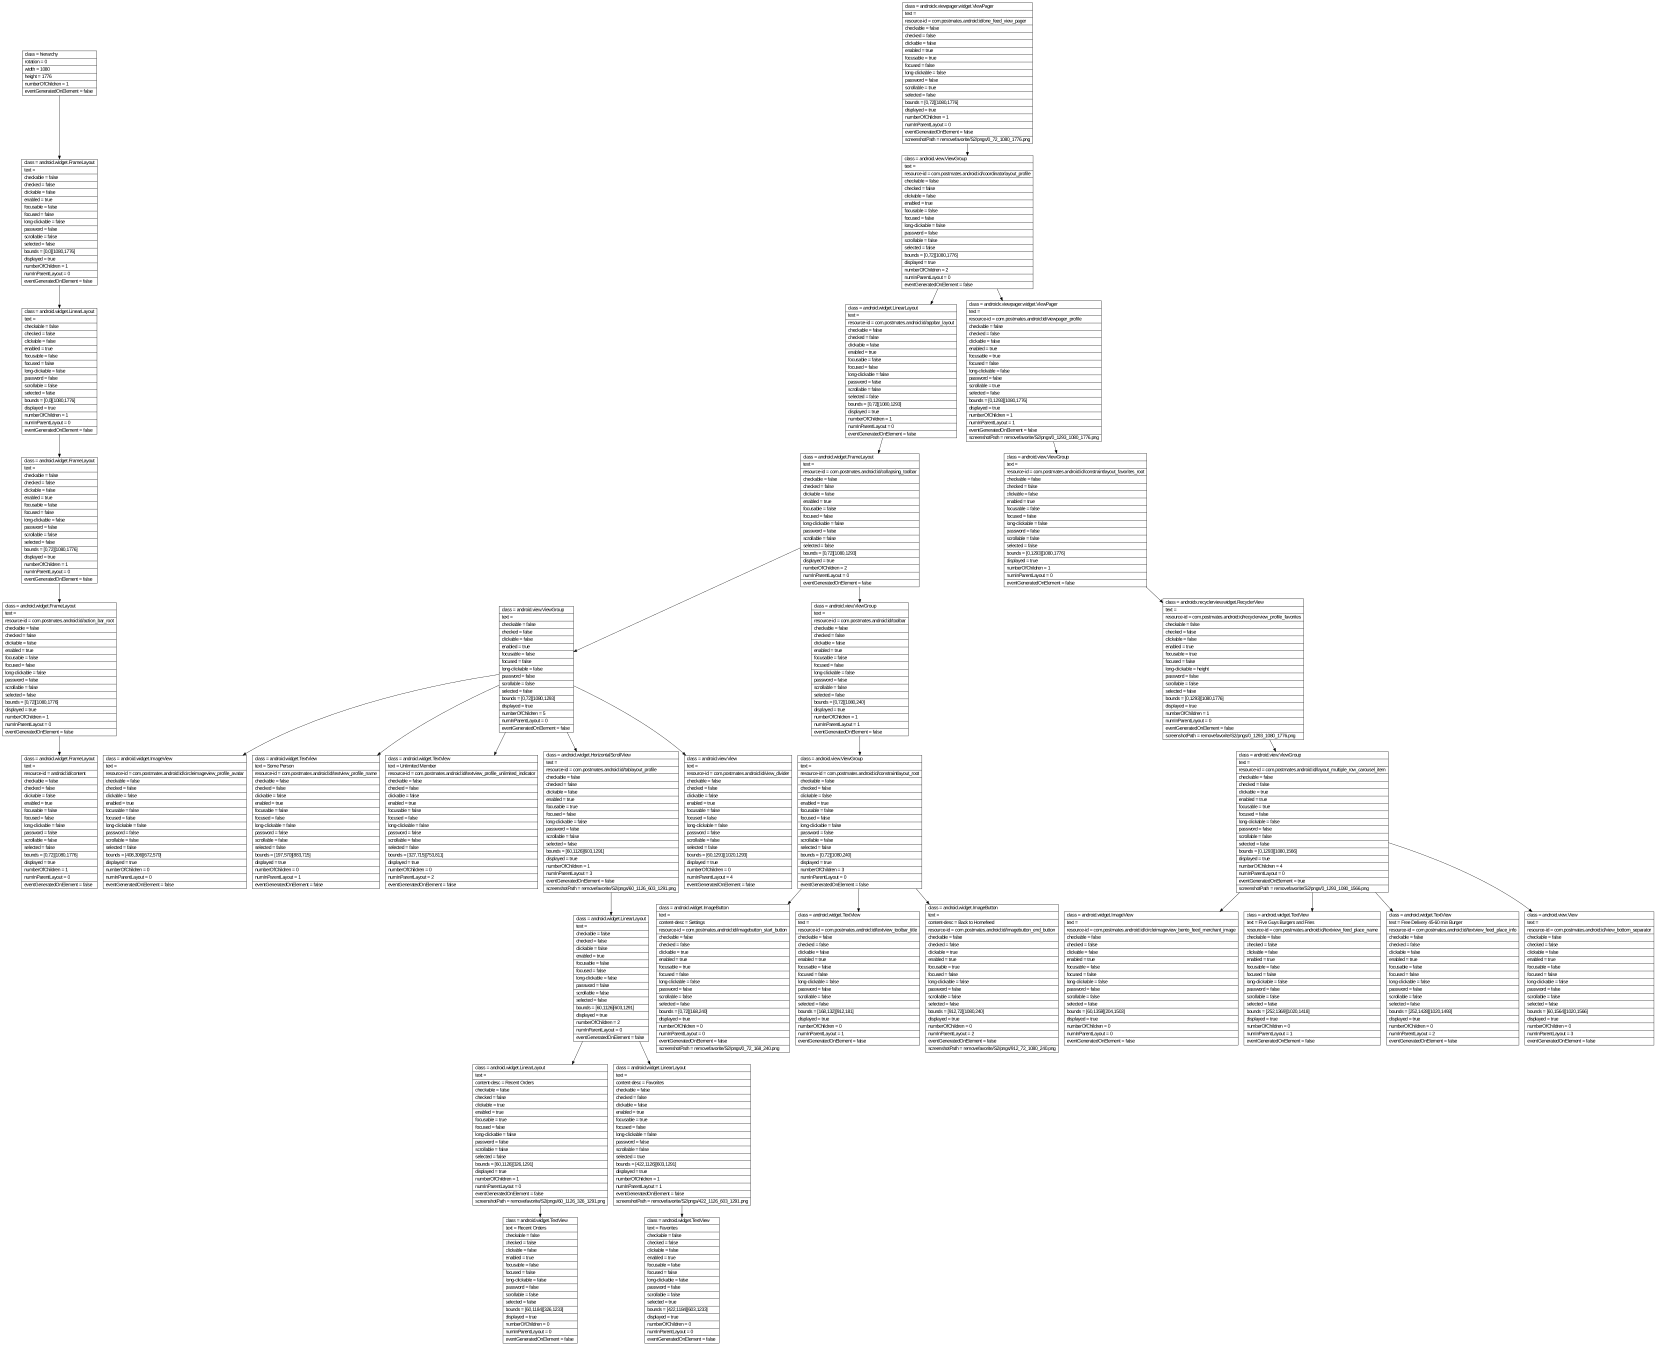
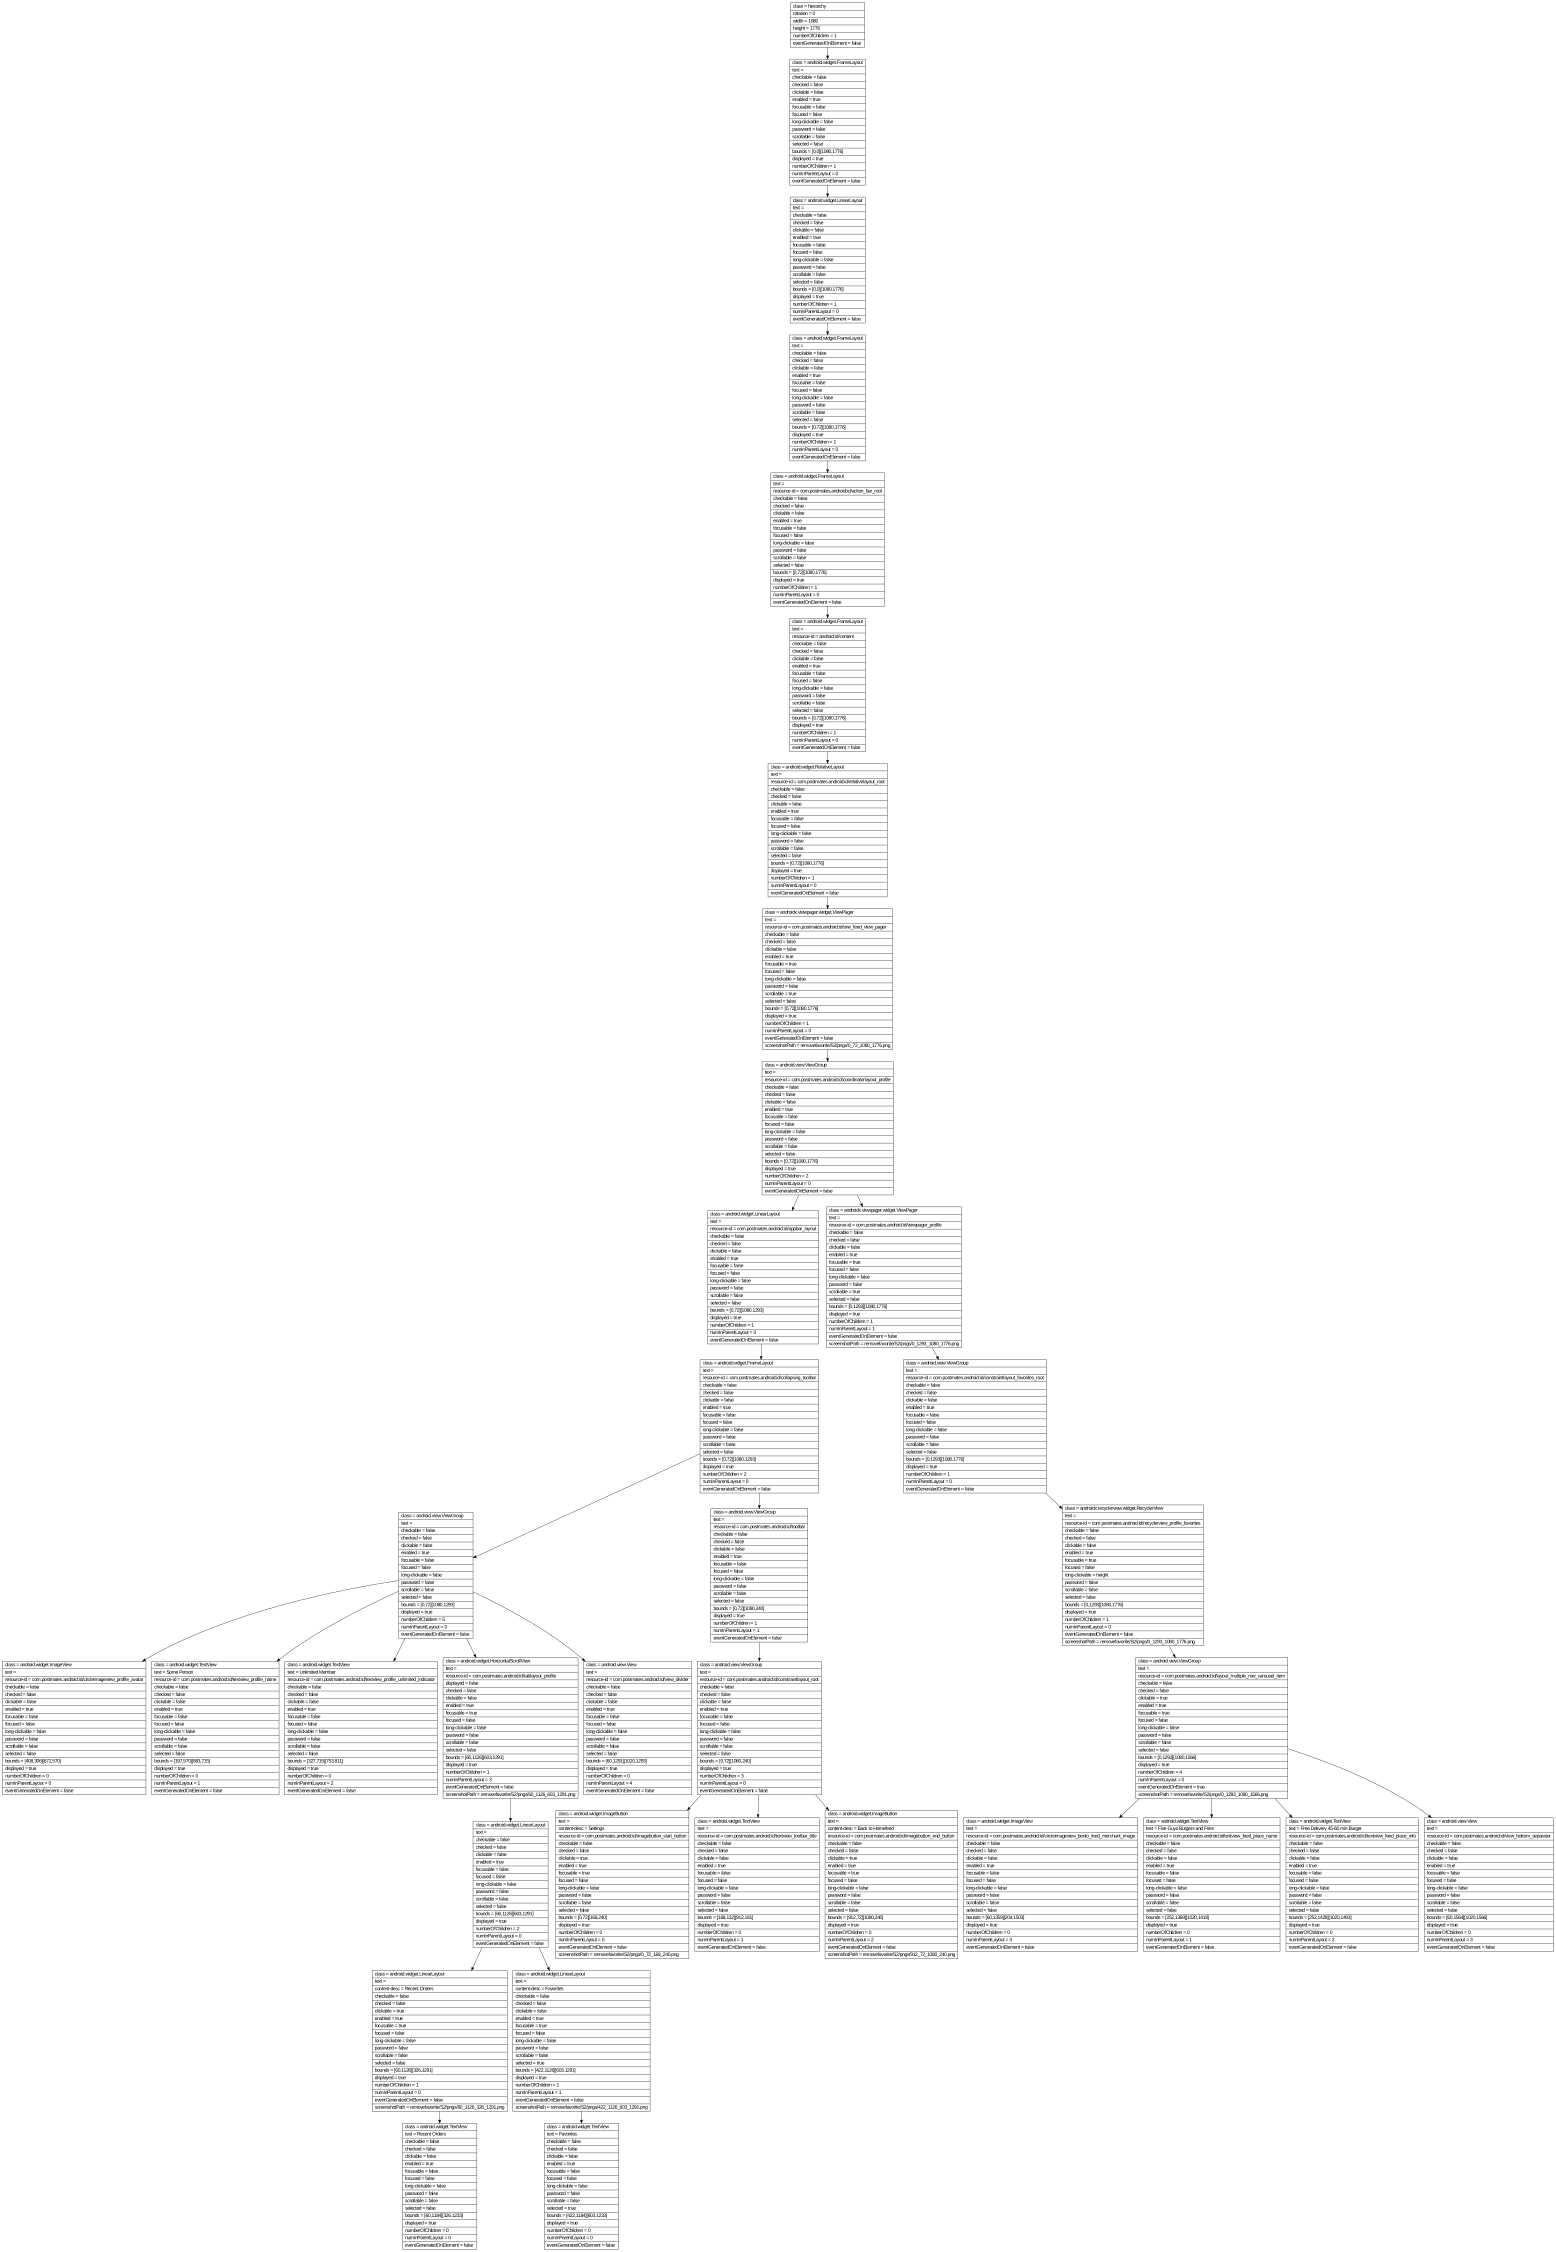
(563, 777) -> (462, 1683)
none -> (828, 830)
